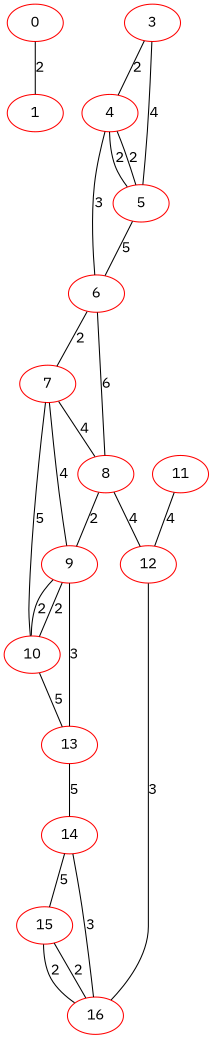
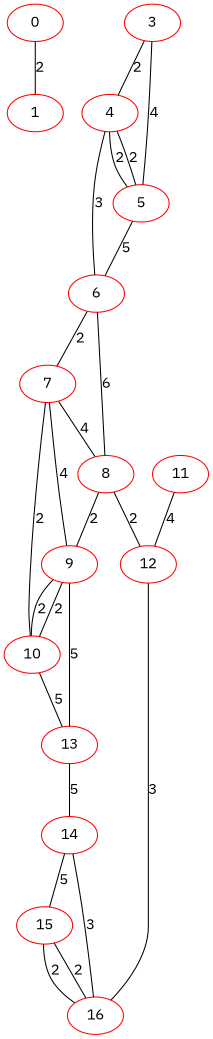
(40, 519) -> (40, 519)
(133, 519) -> (133, 519)
(74, 655) -> (74, 655)
